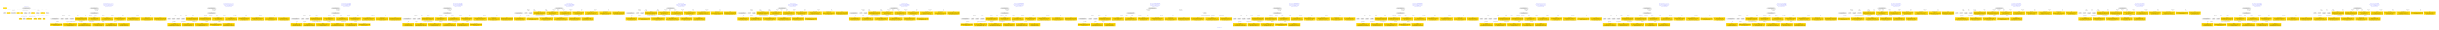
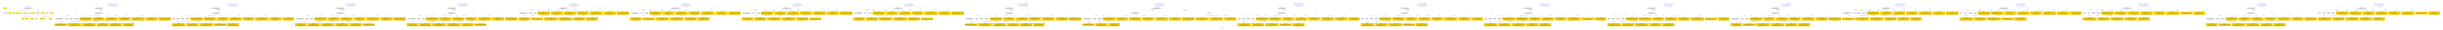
(13, 13) -> (9, 13)
none -> (18, 13)
(29, 13) -> (29, 13)
(24, 19) -> (27, 19)
(44, 19) -> (36, 19)
